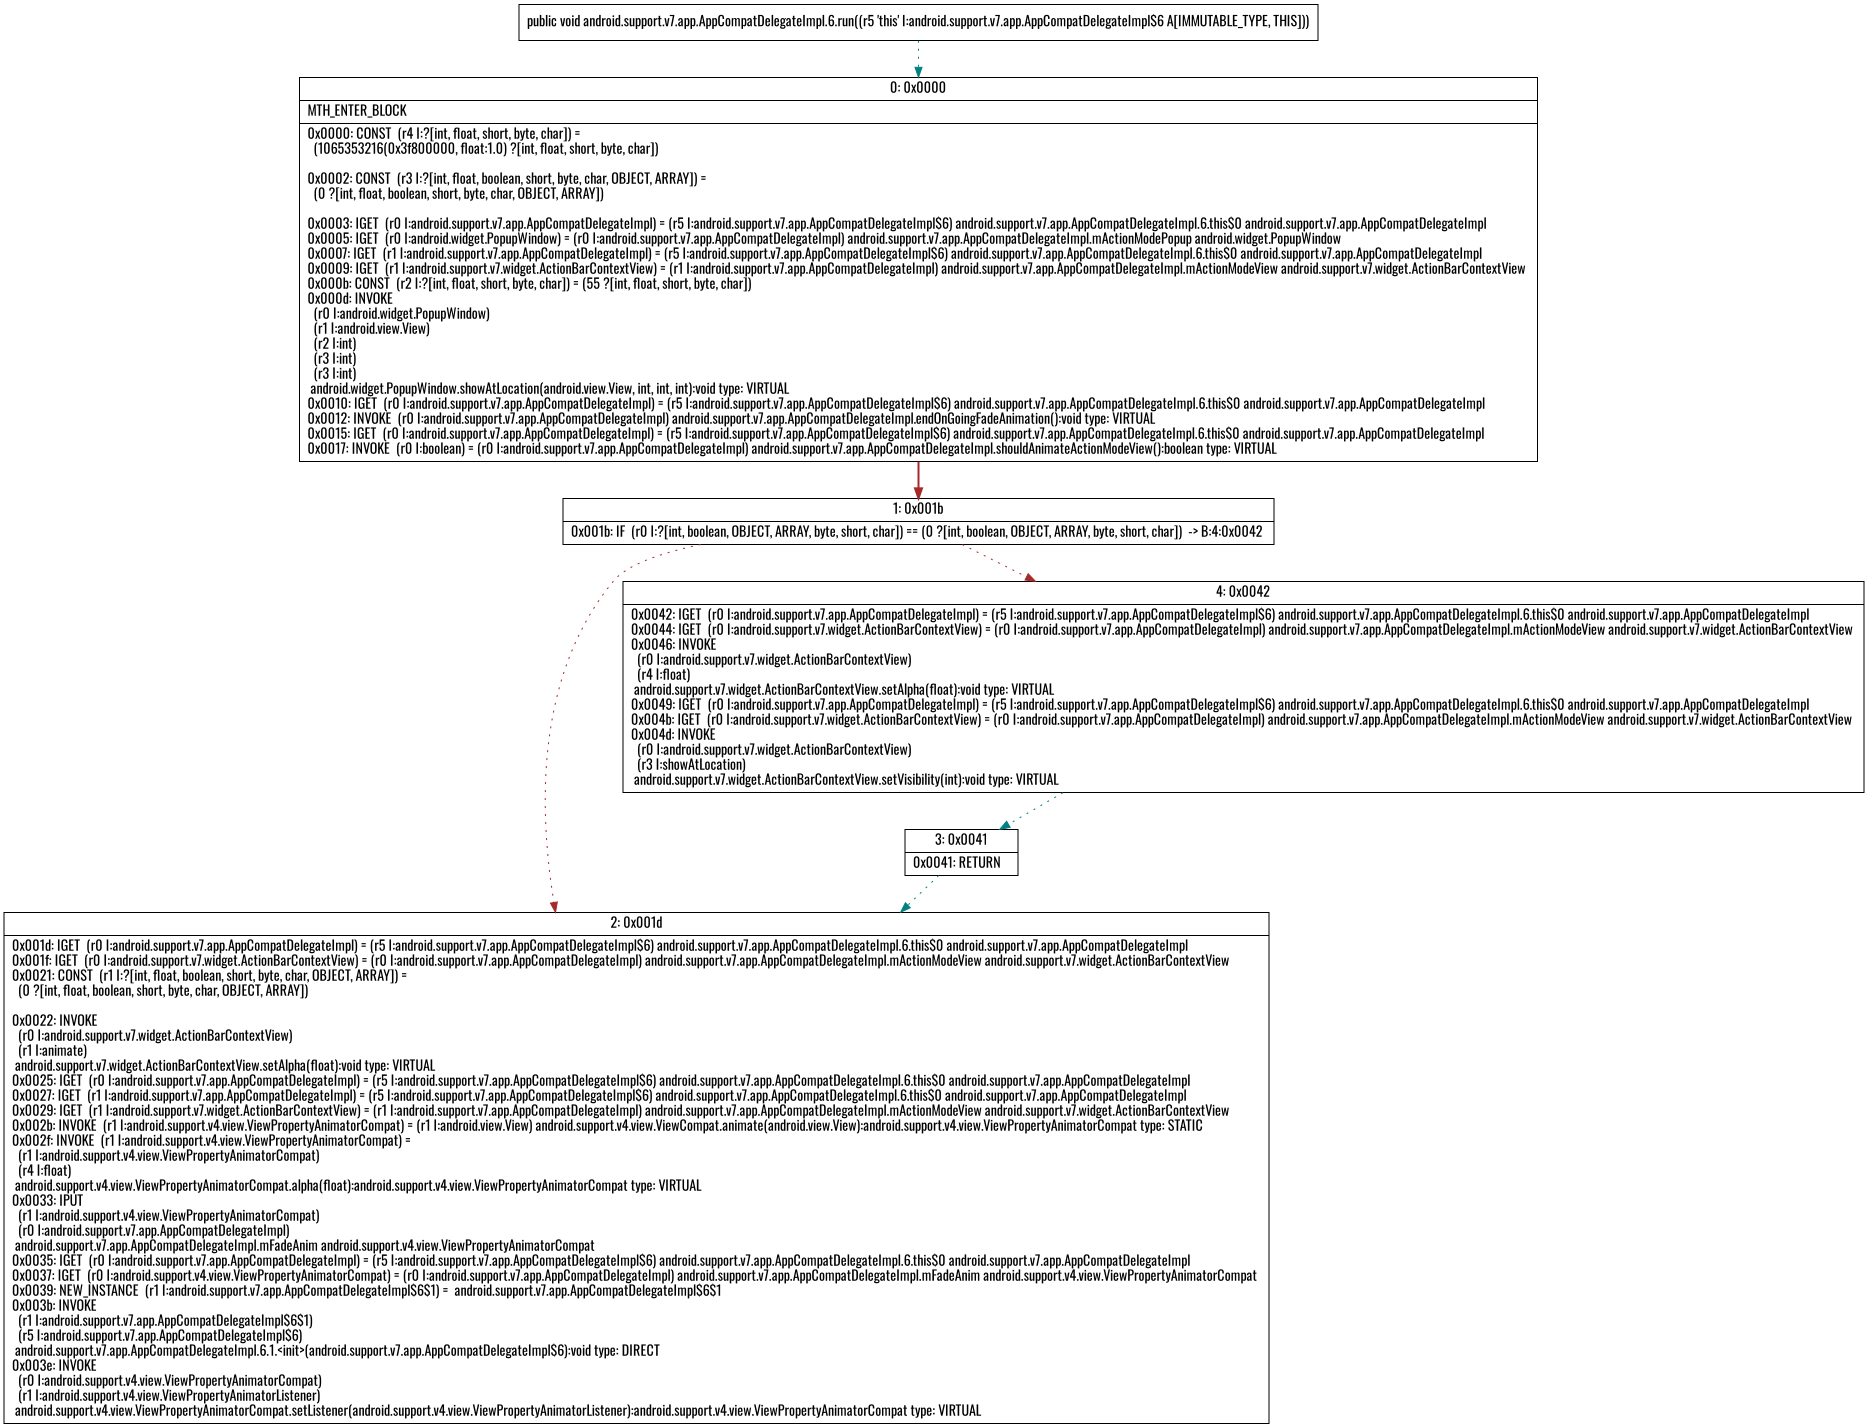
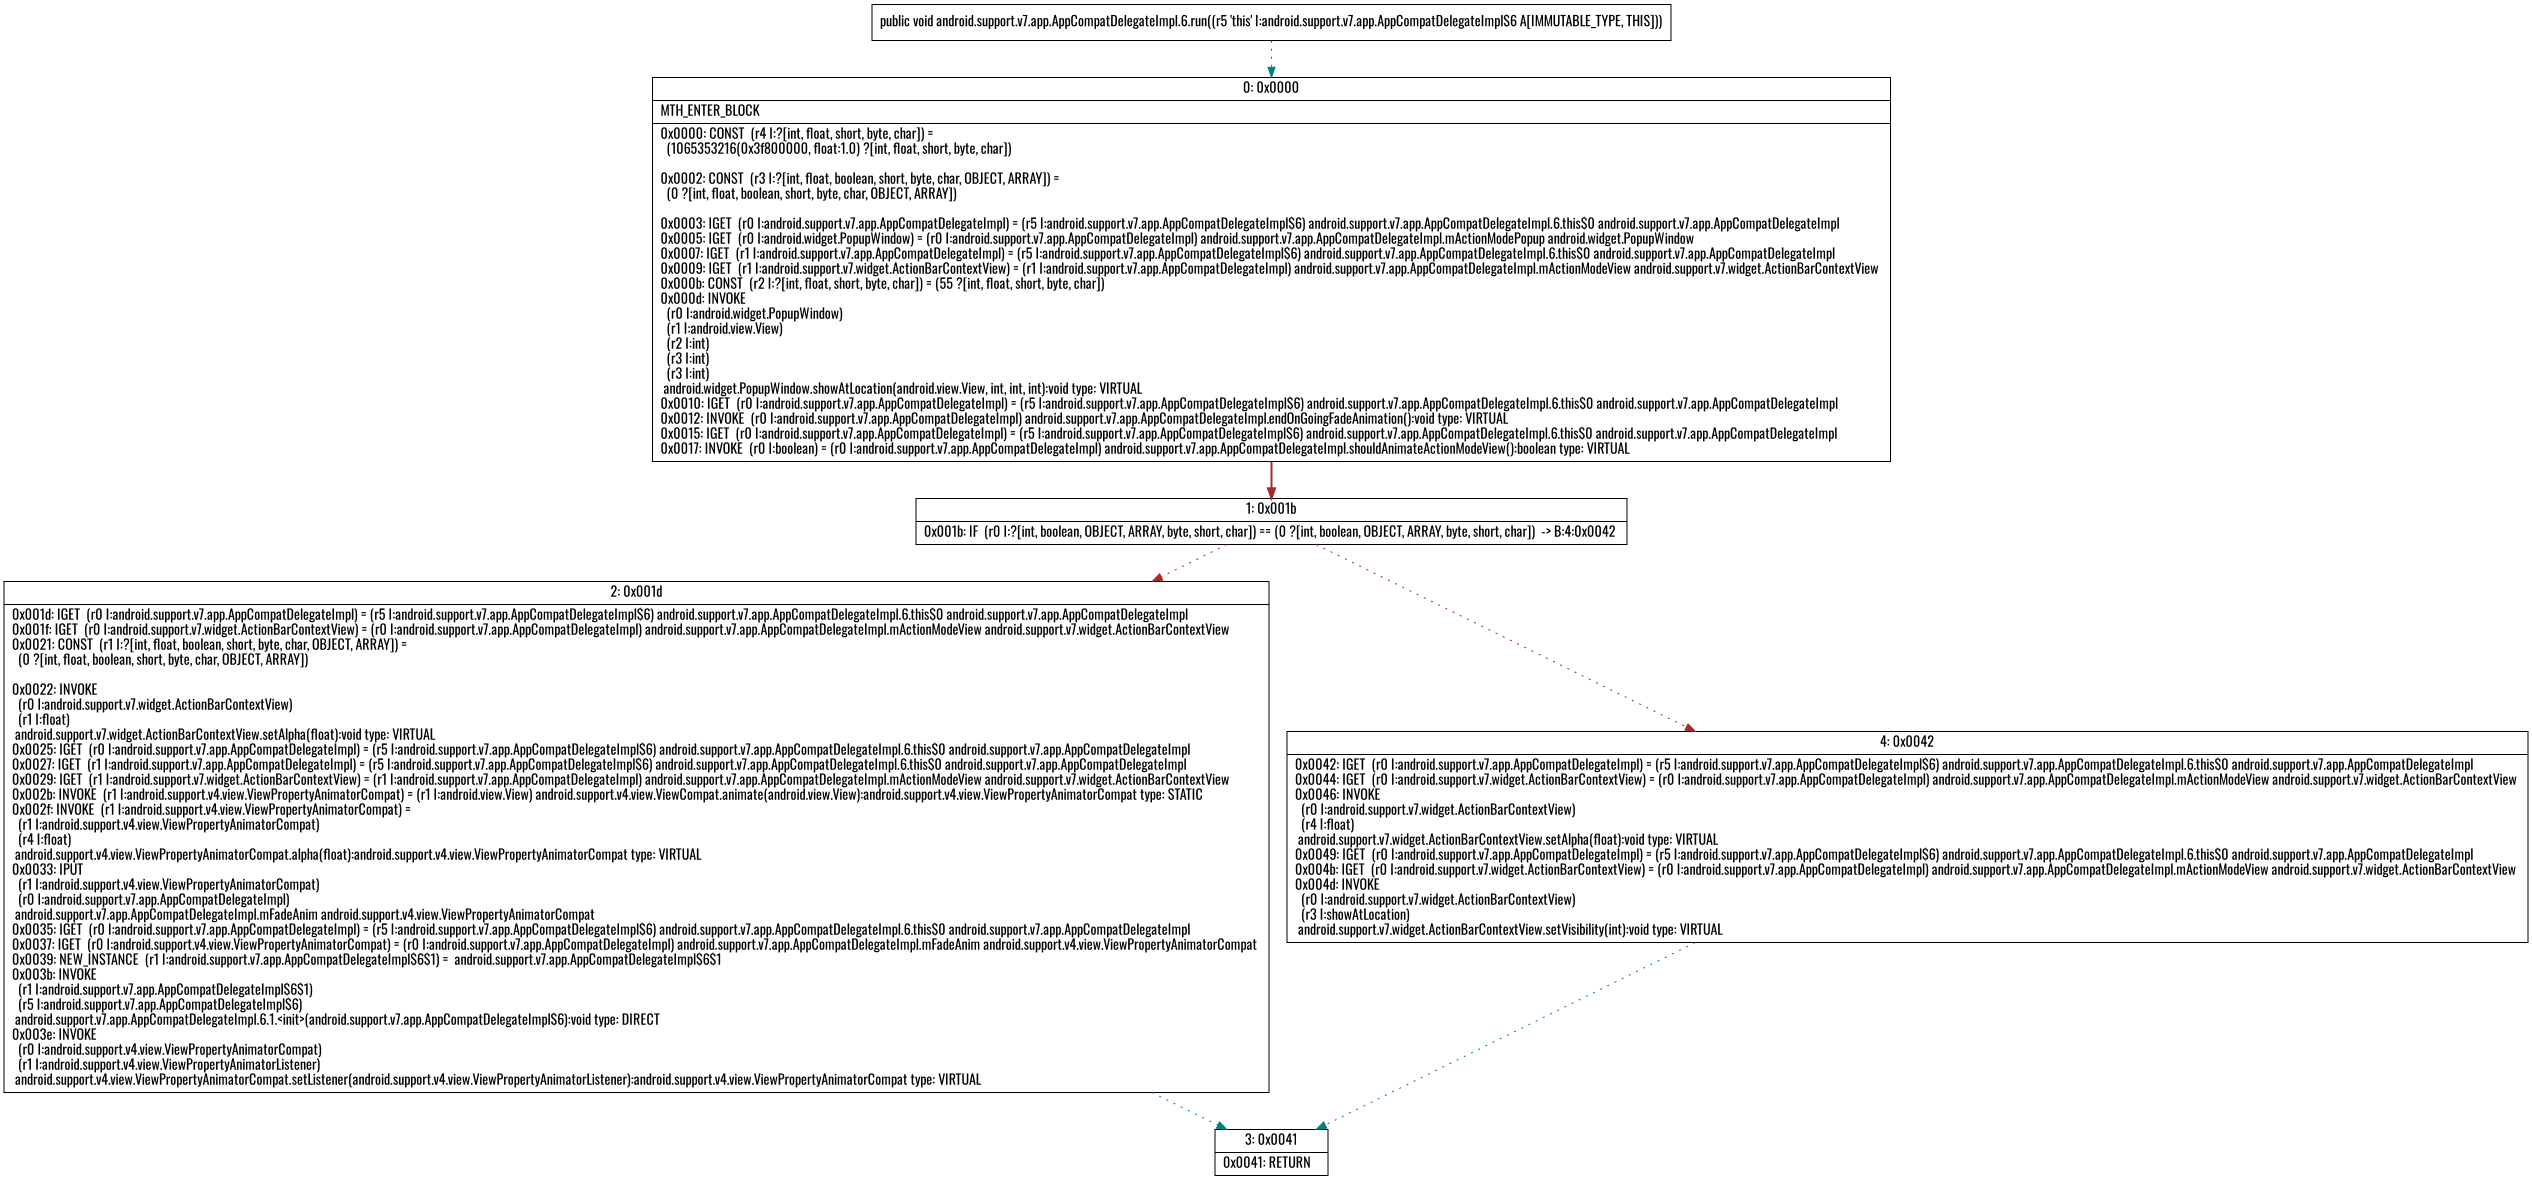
(923, 890) -> (1185, 1109)
(50, 1052) -> (41, 720)
